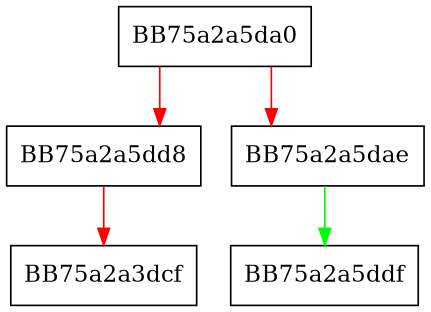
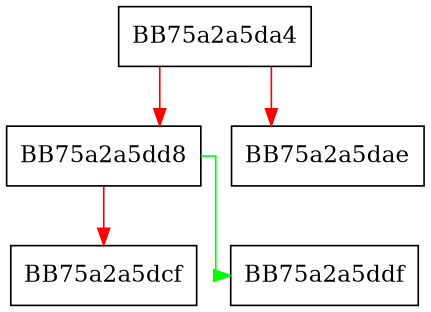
(215, 37) -> (215, 37)
(325, 207) -> (216, 209)
(104, 276) -> (104, 276)
